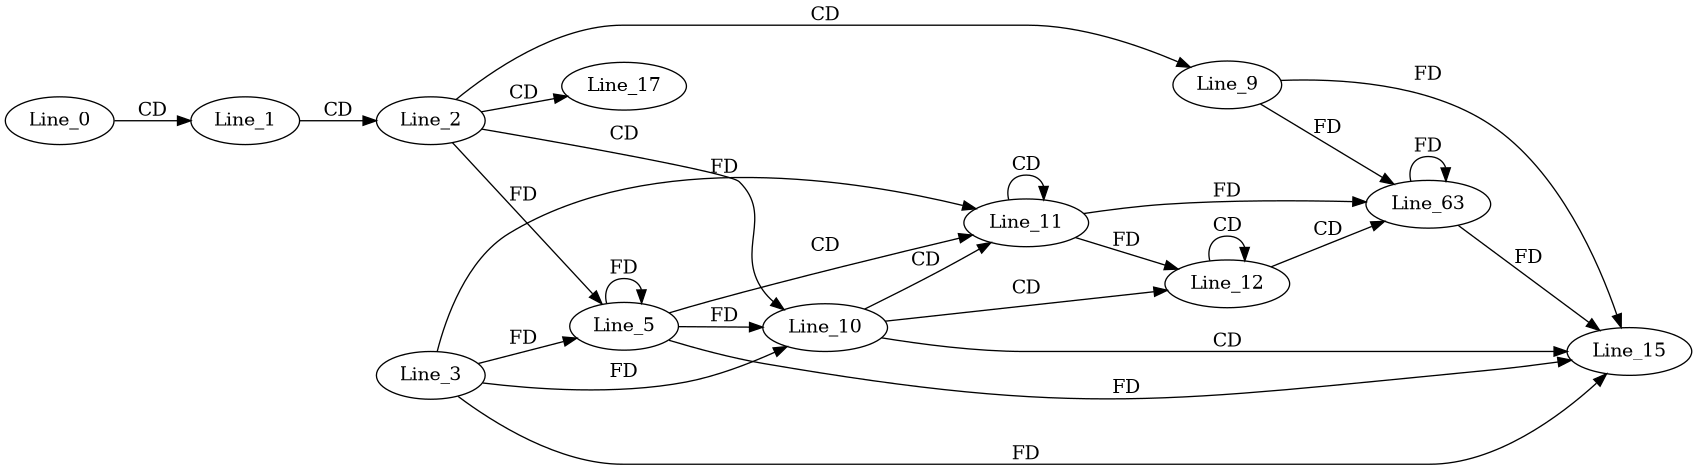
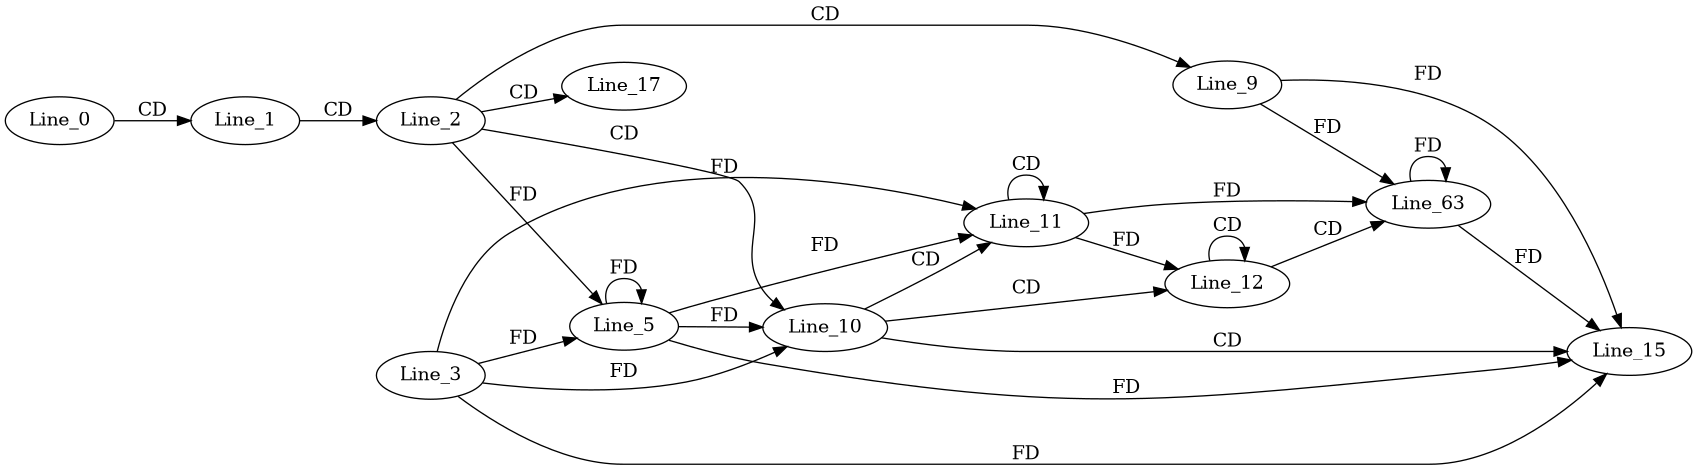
(825, 246) -> (825, 246)
